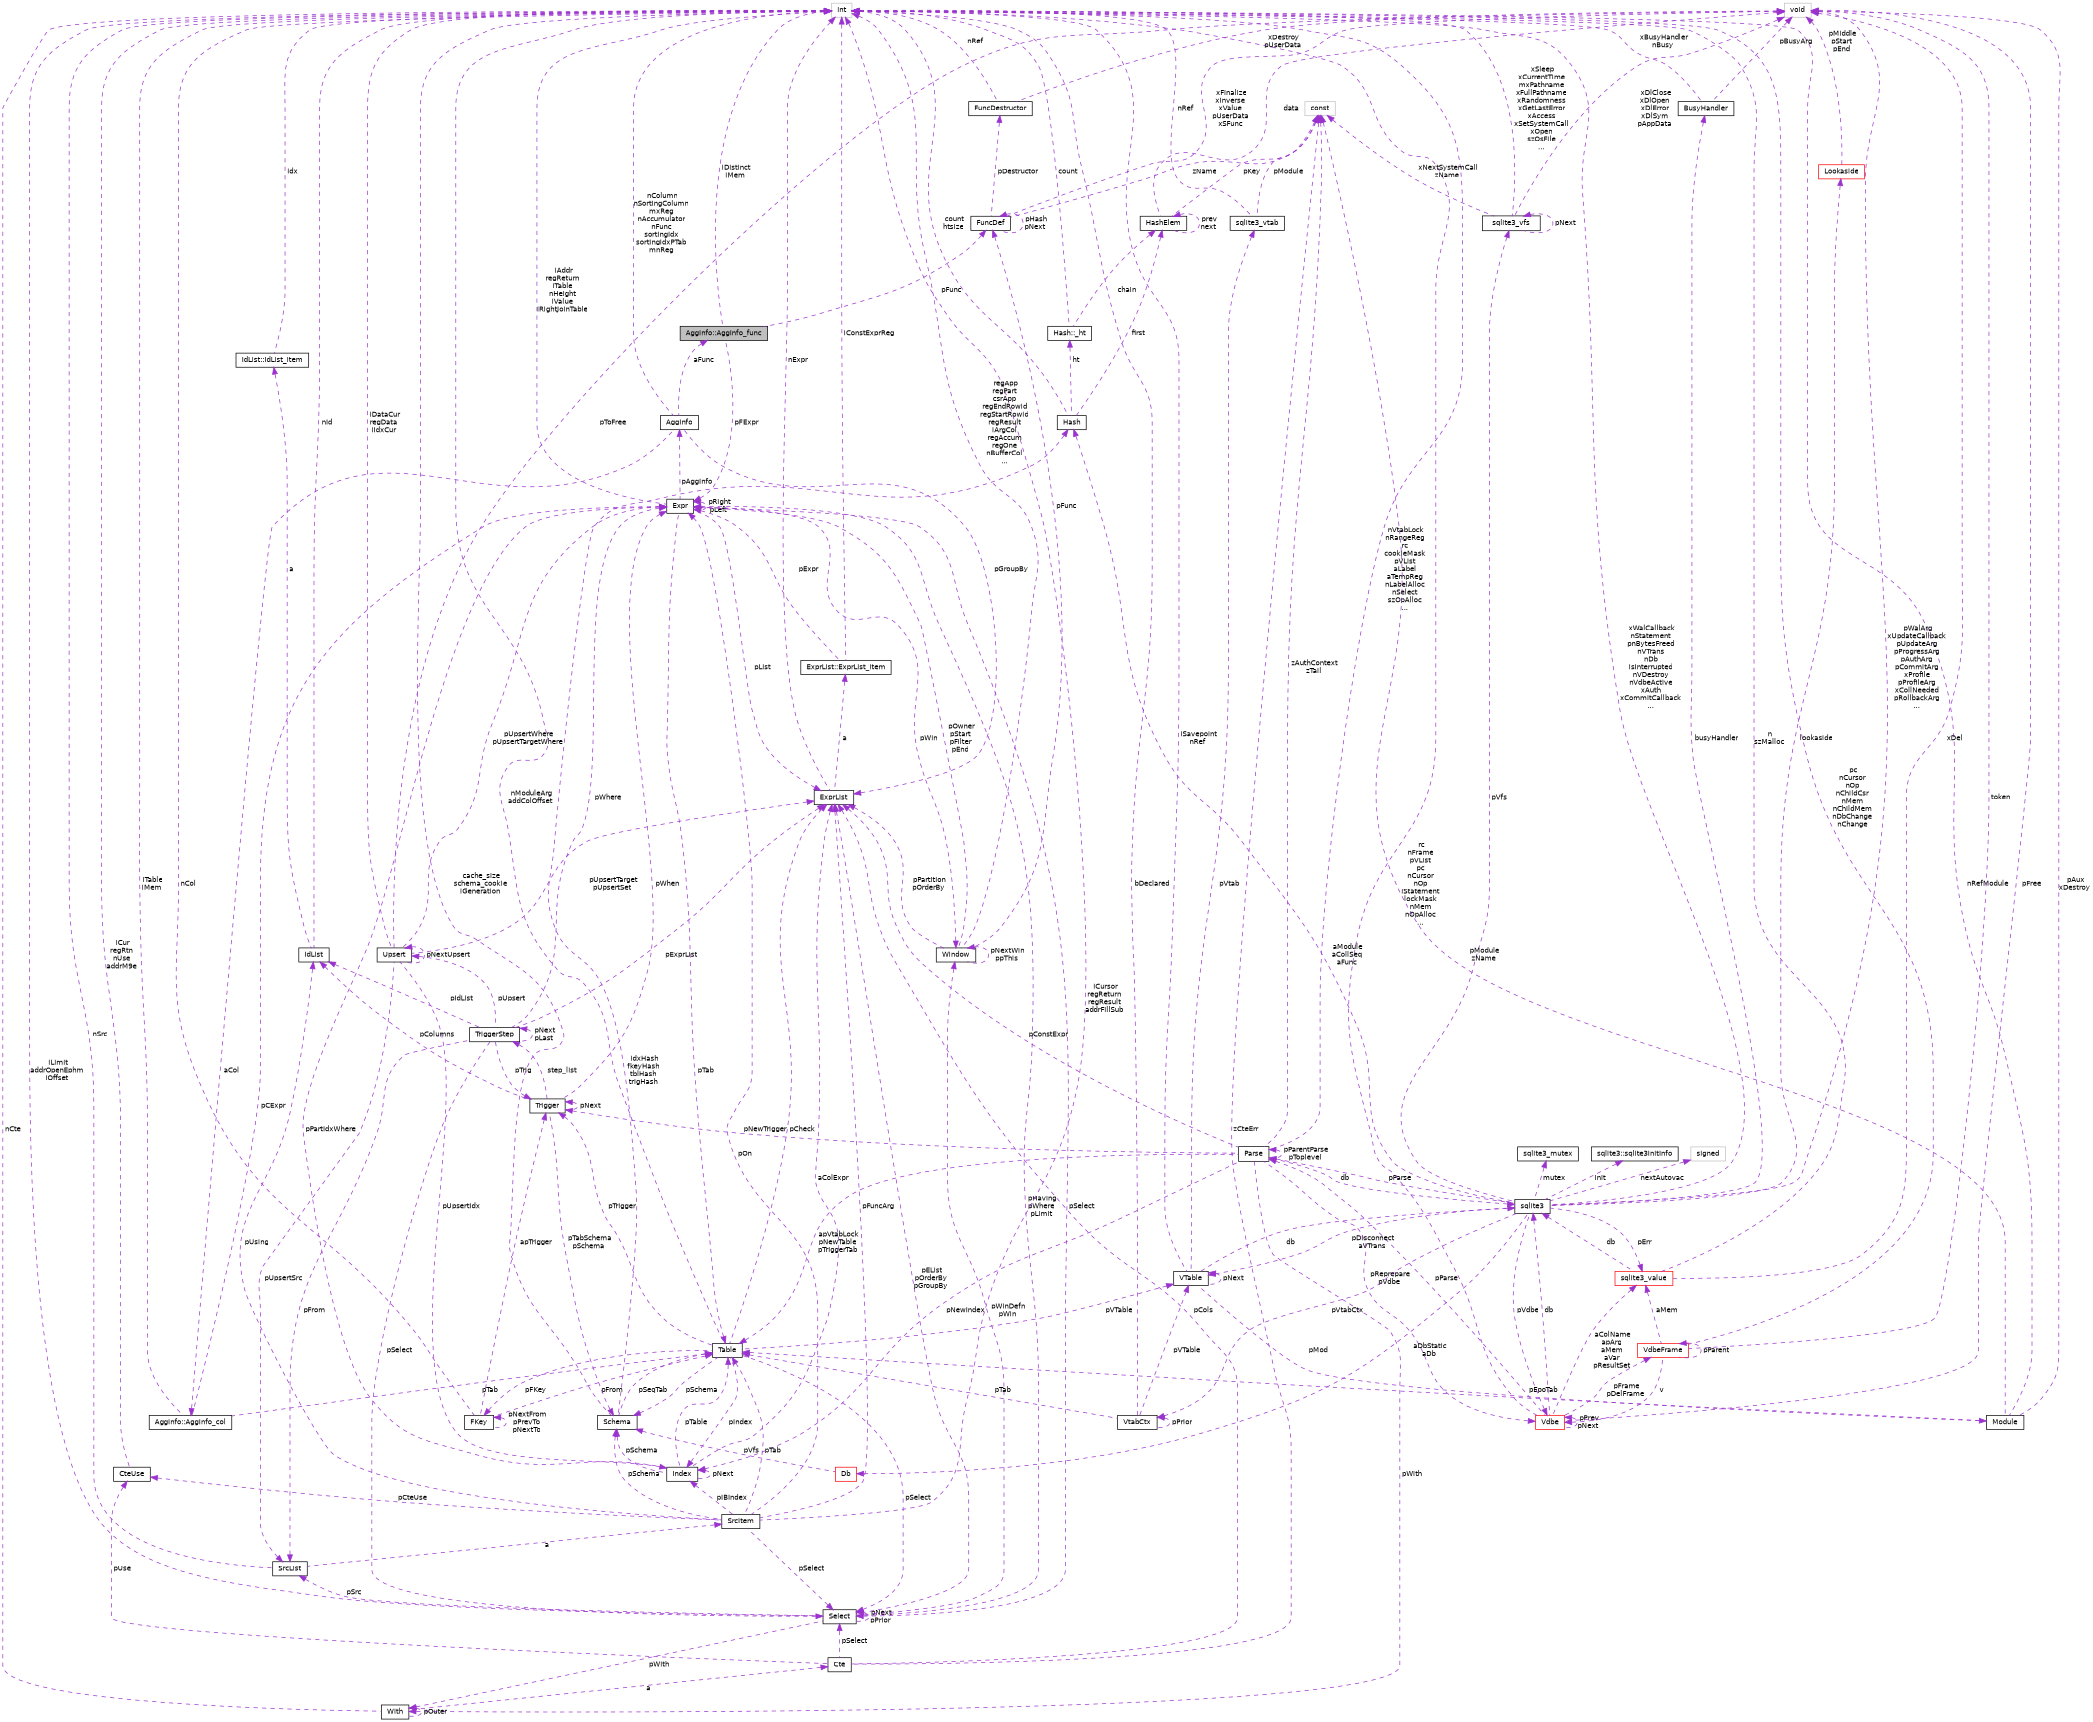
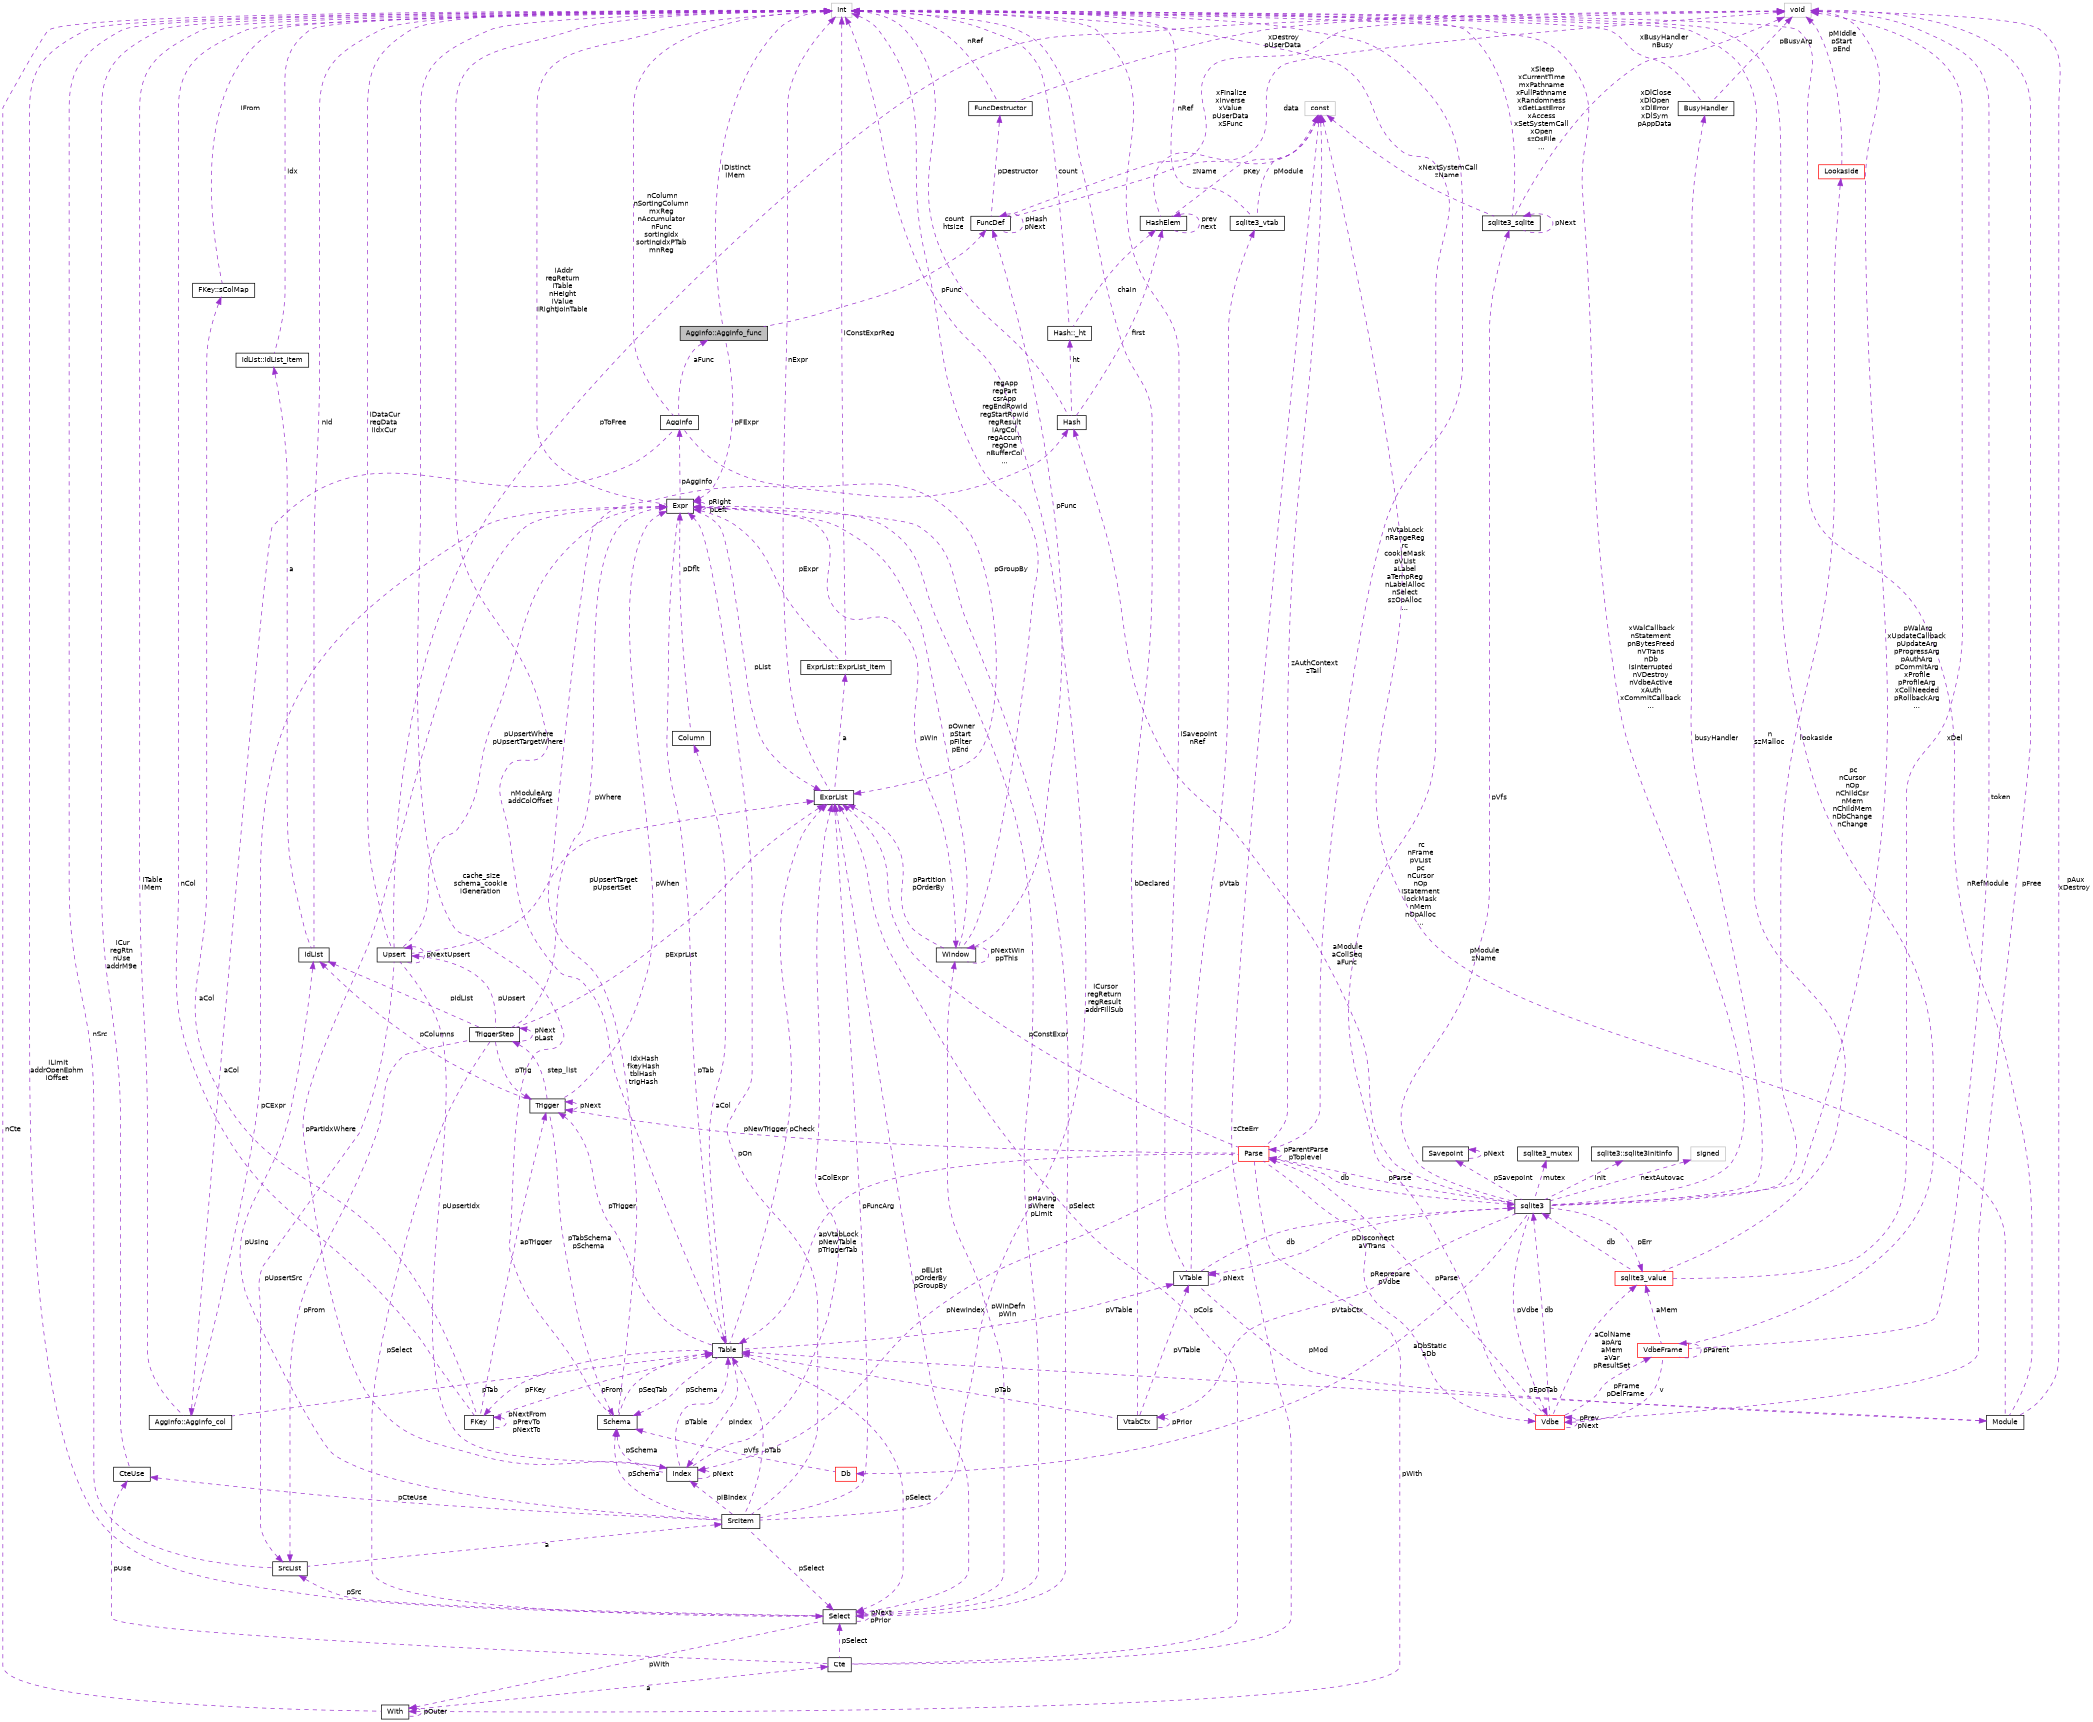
(1511, 223) -> (1511, 223)
none -> (224, 290)
none -> (691, 738)
(1254, 1154) -> (1254, 1154)
none -> (1446, 1154)
